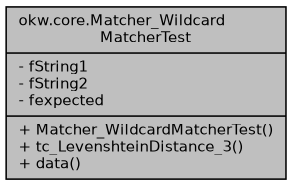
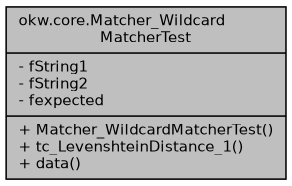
(131, 147) -> (131, 147)
